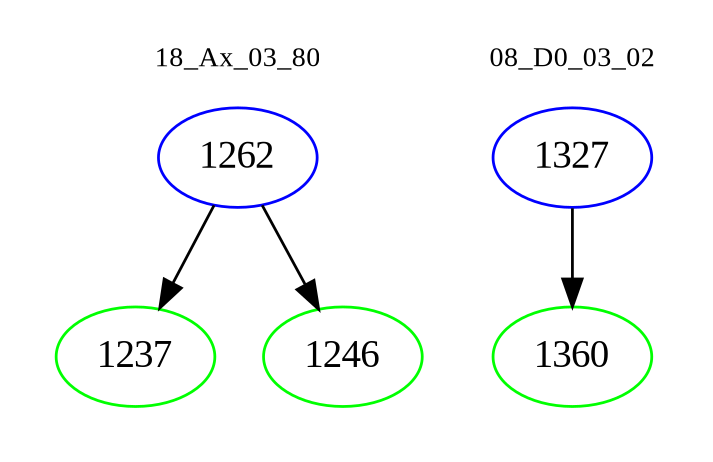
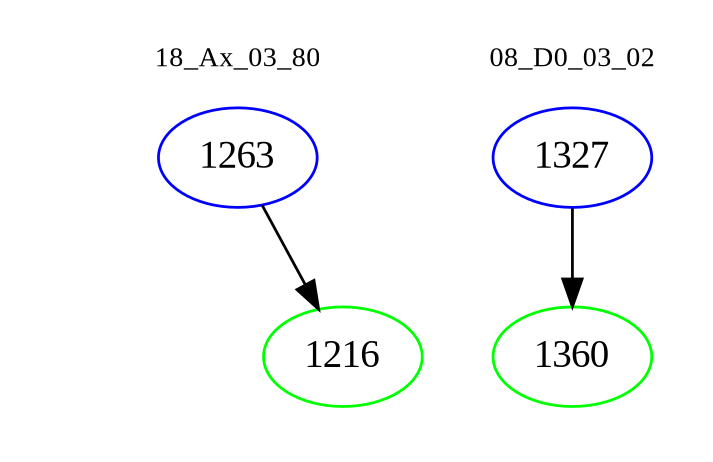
(238, 158) -> (238, 158)
(135, 357) -> none
(343, 357) -> (343, 357)
